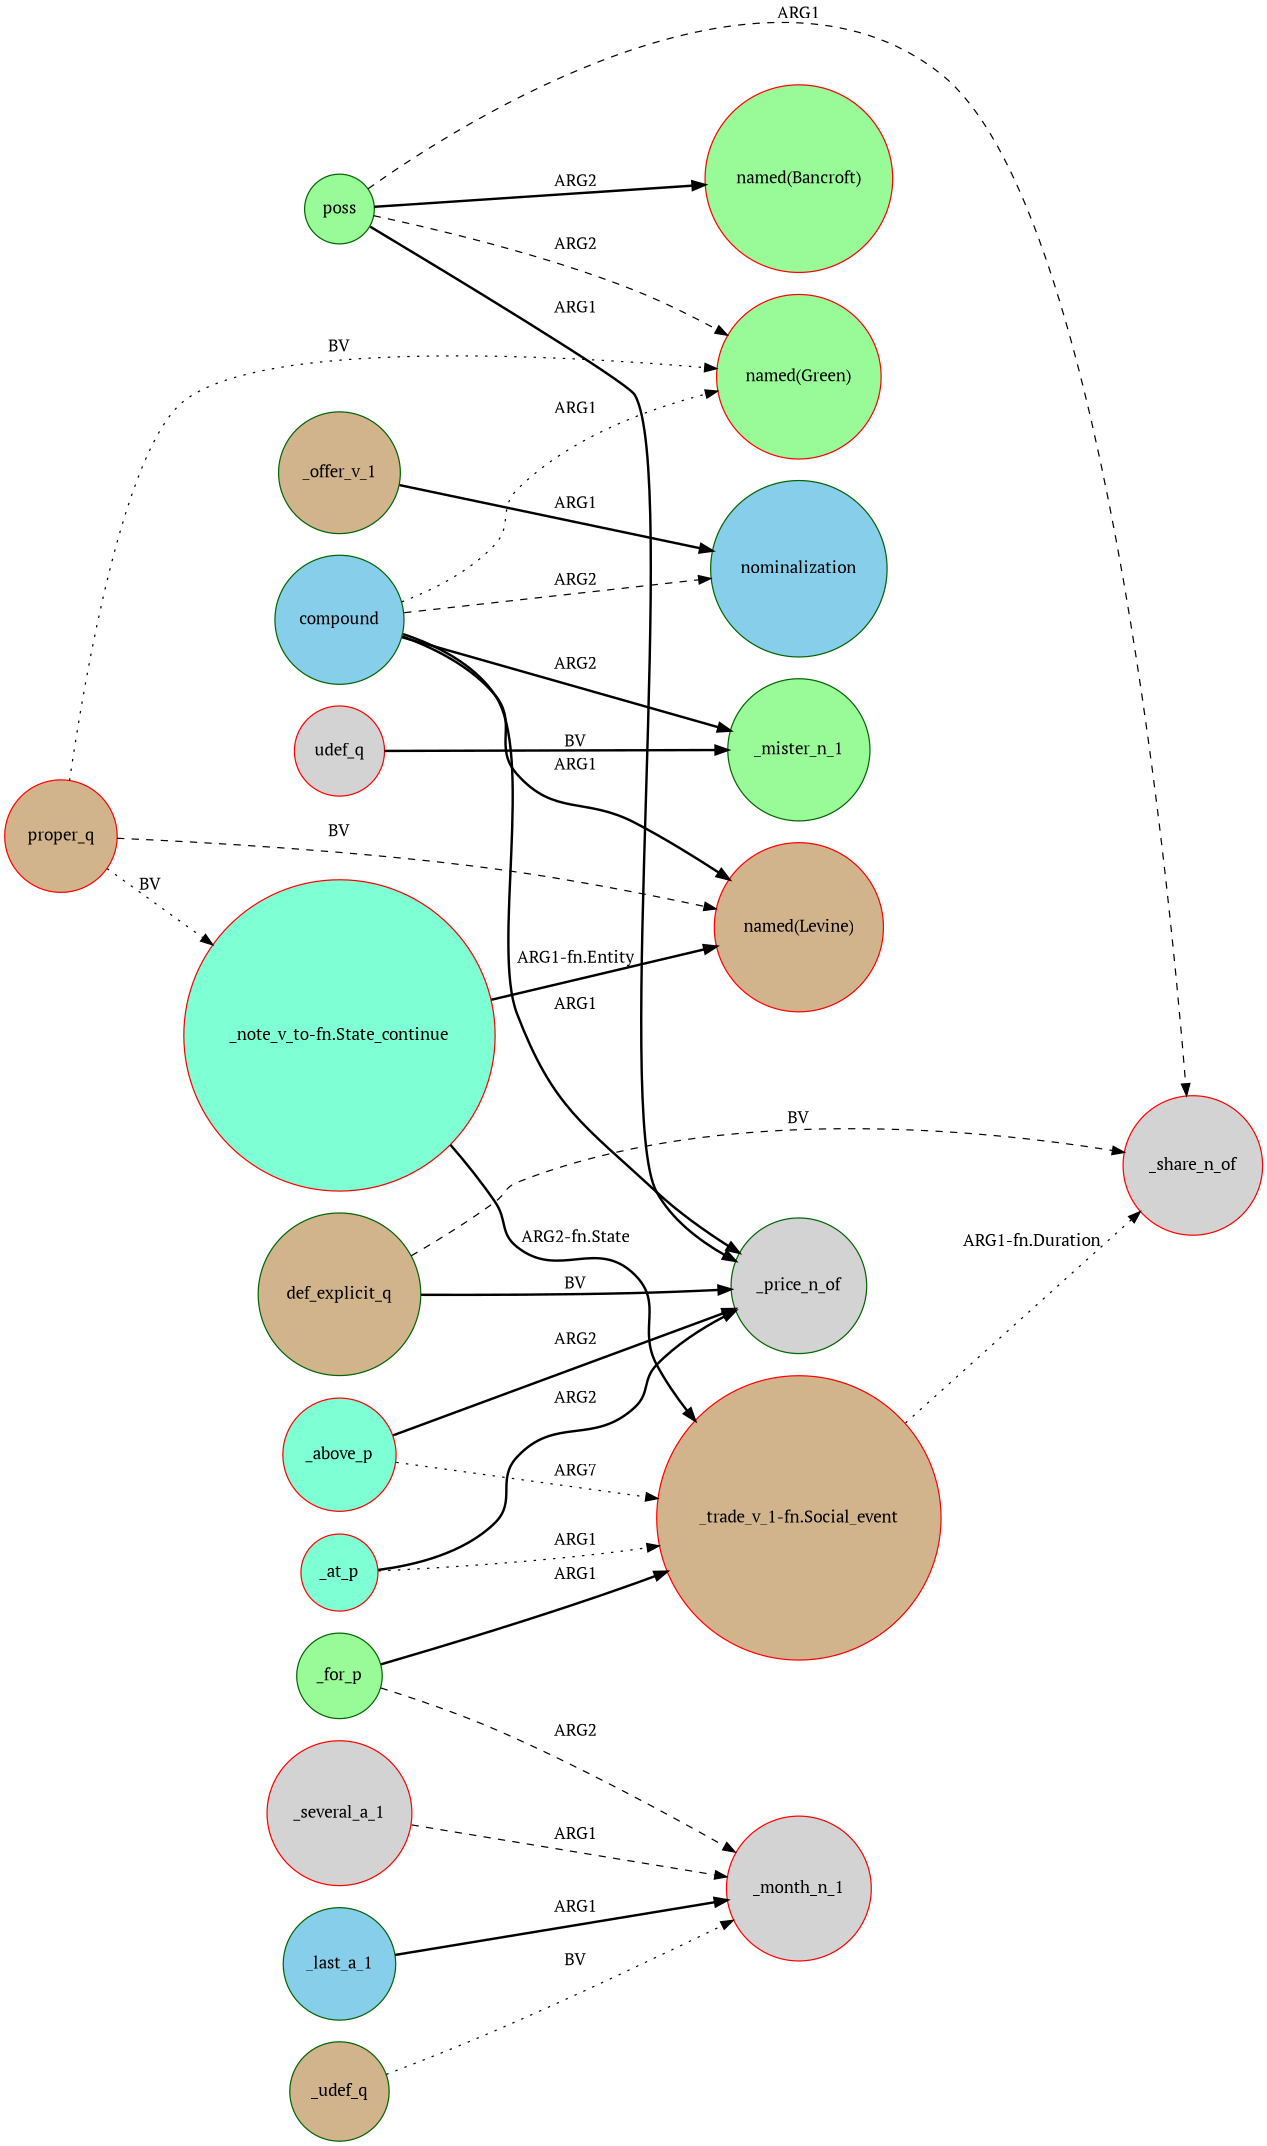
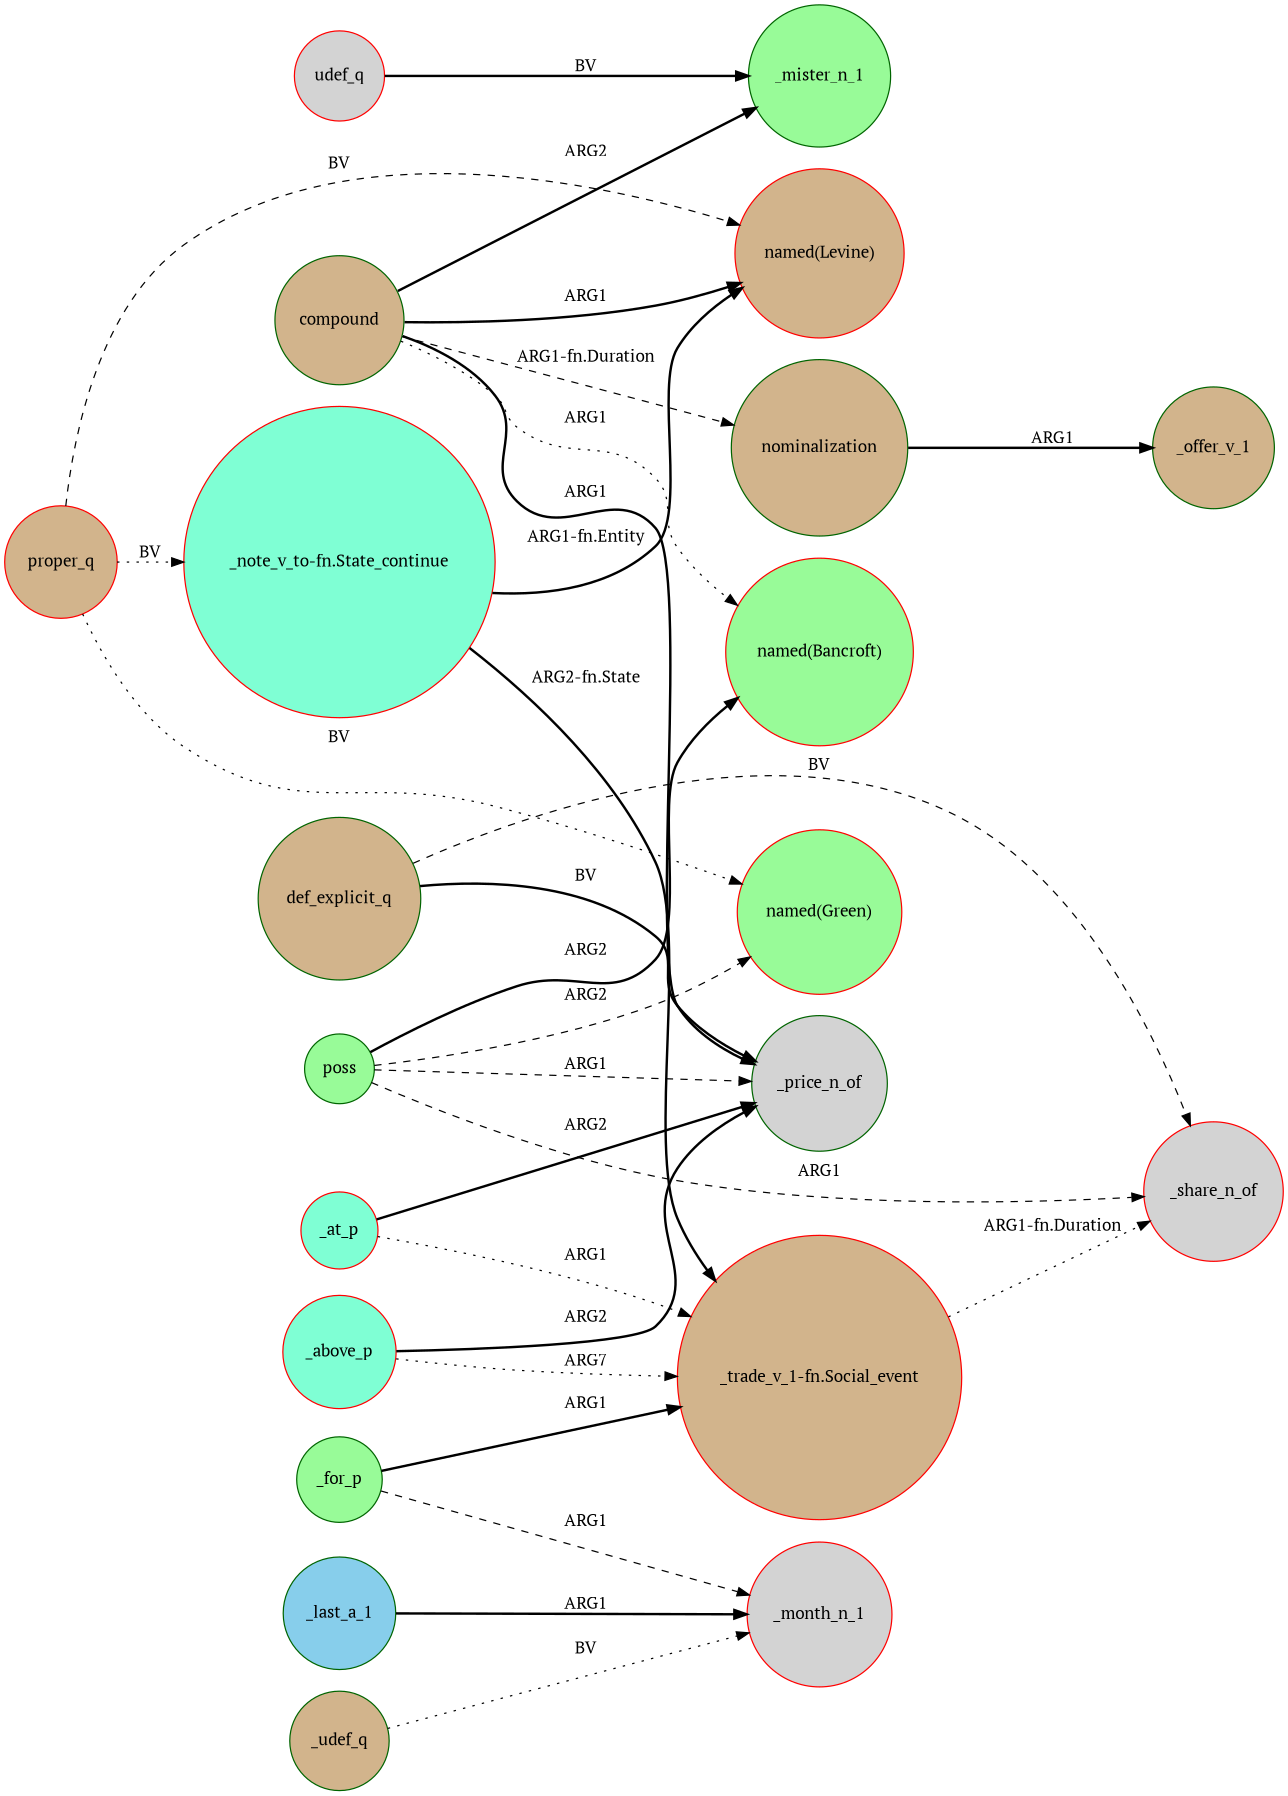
(533, 475) -> (587, 450)
(550, 517) -> (1024, 448)
(799, 569) -> (820, 448)
(576, 580) -> (586, 357)
(339, 620) -> (339, 320)
(649, 683) -> (557, 1075)
(576, 1731) -> (586, 1521)
(339, 1813) -> none
